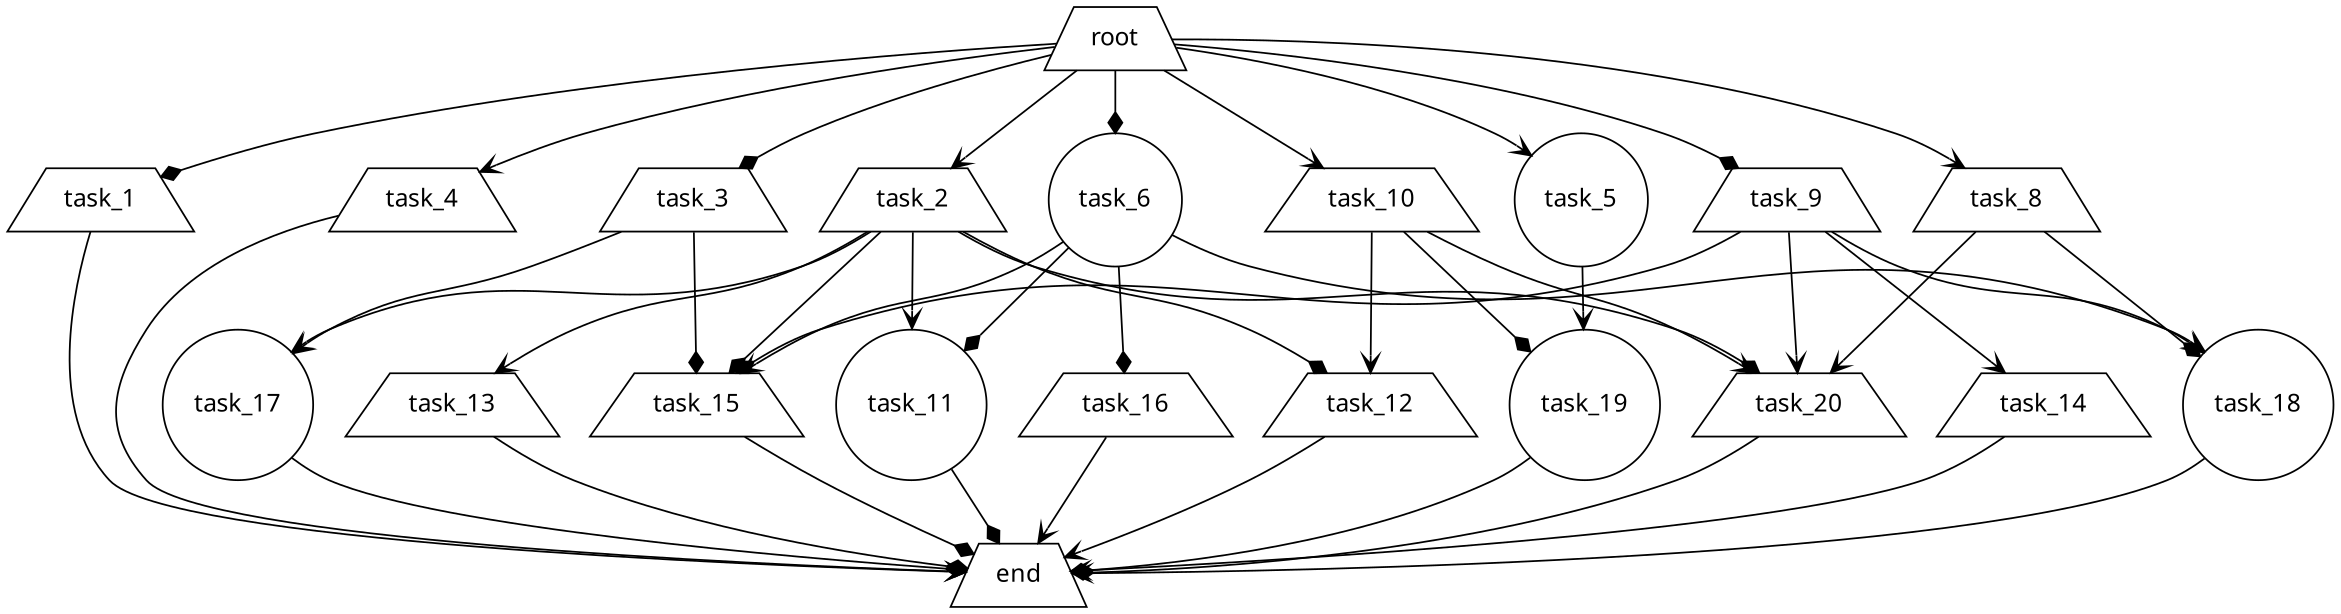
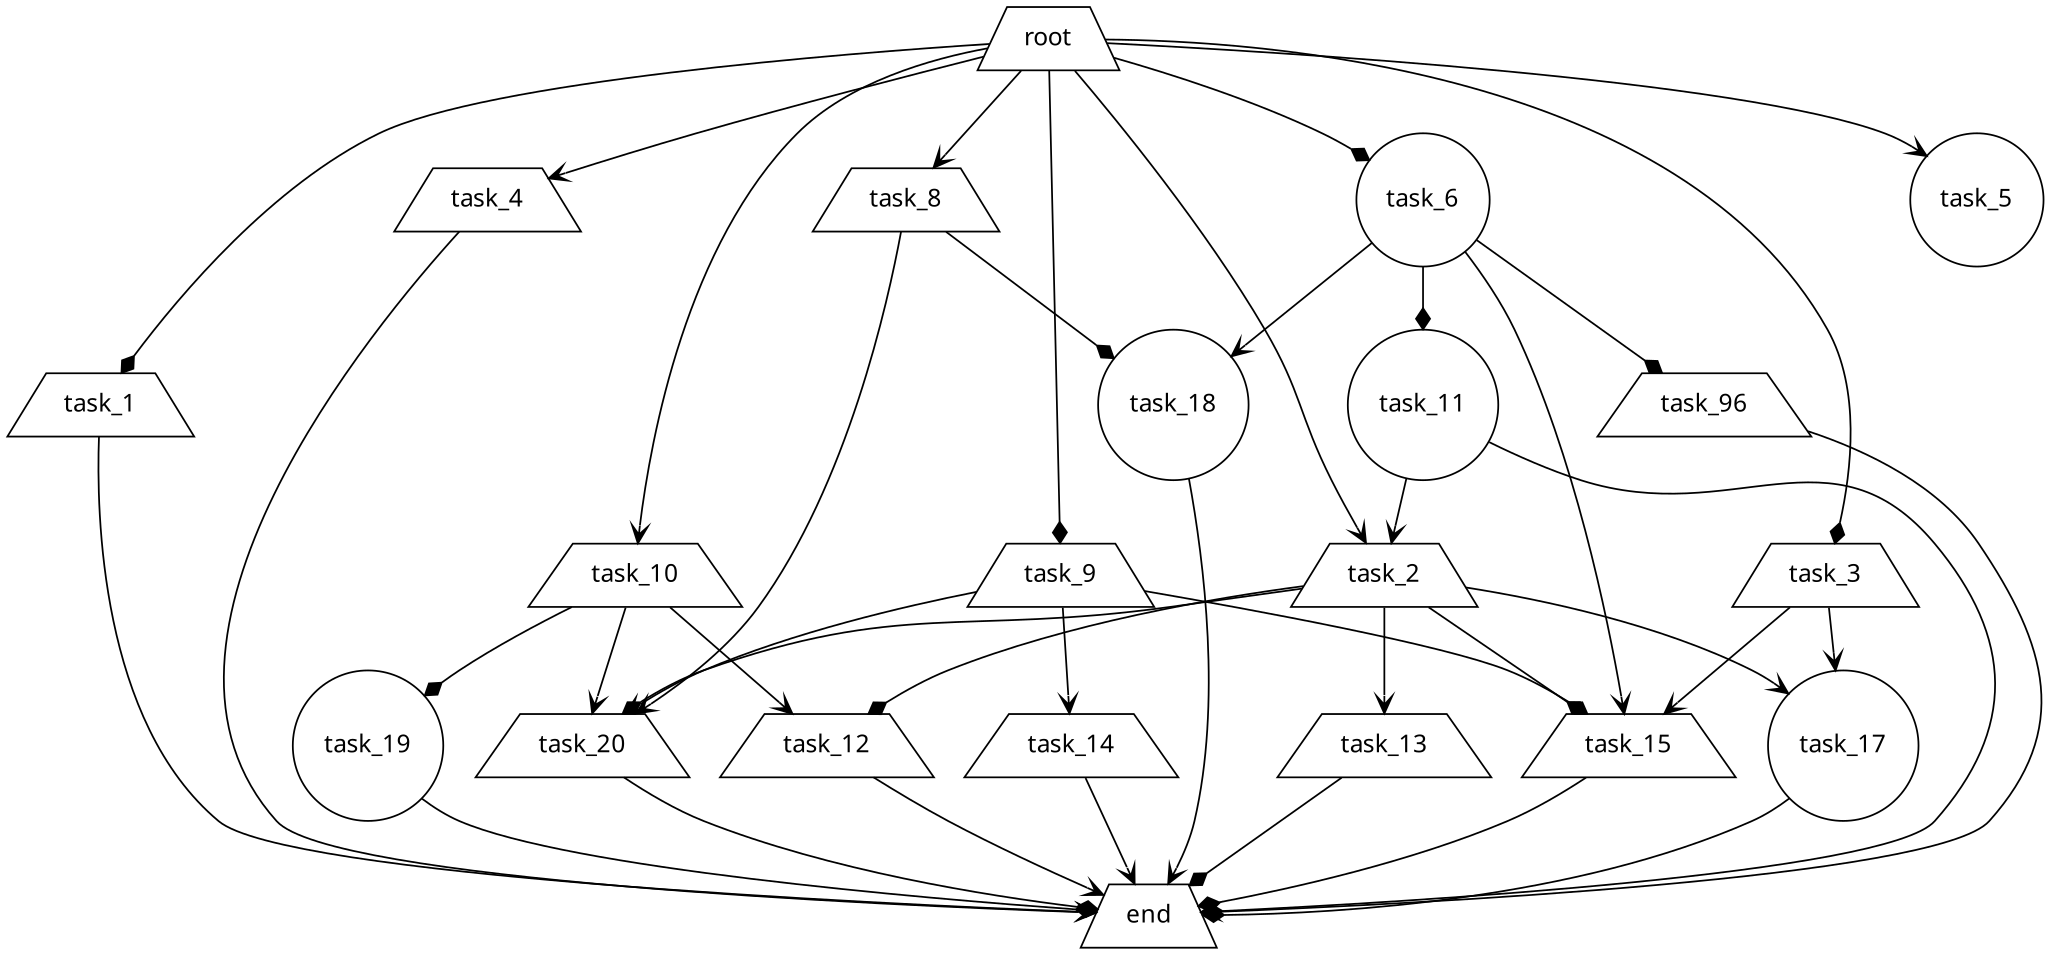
(913, 271) -> (1401, 502)
(695, 277) -> (1740, 650)
(1583, 289) -> none
(2009, 292) -> none
(1126, 405) -> (1704, 405)
